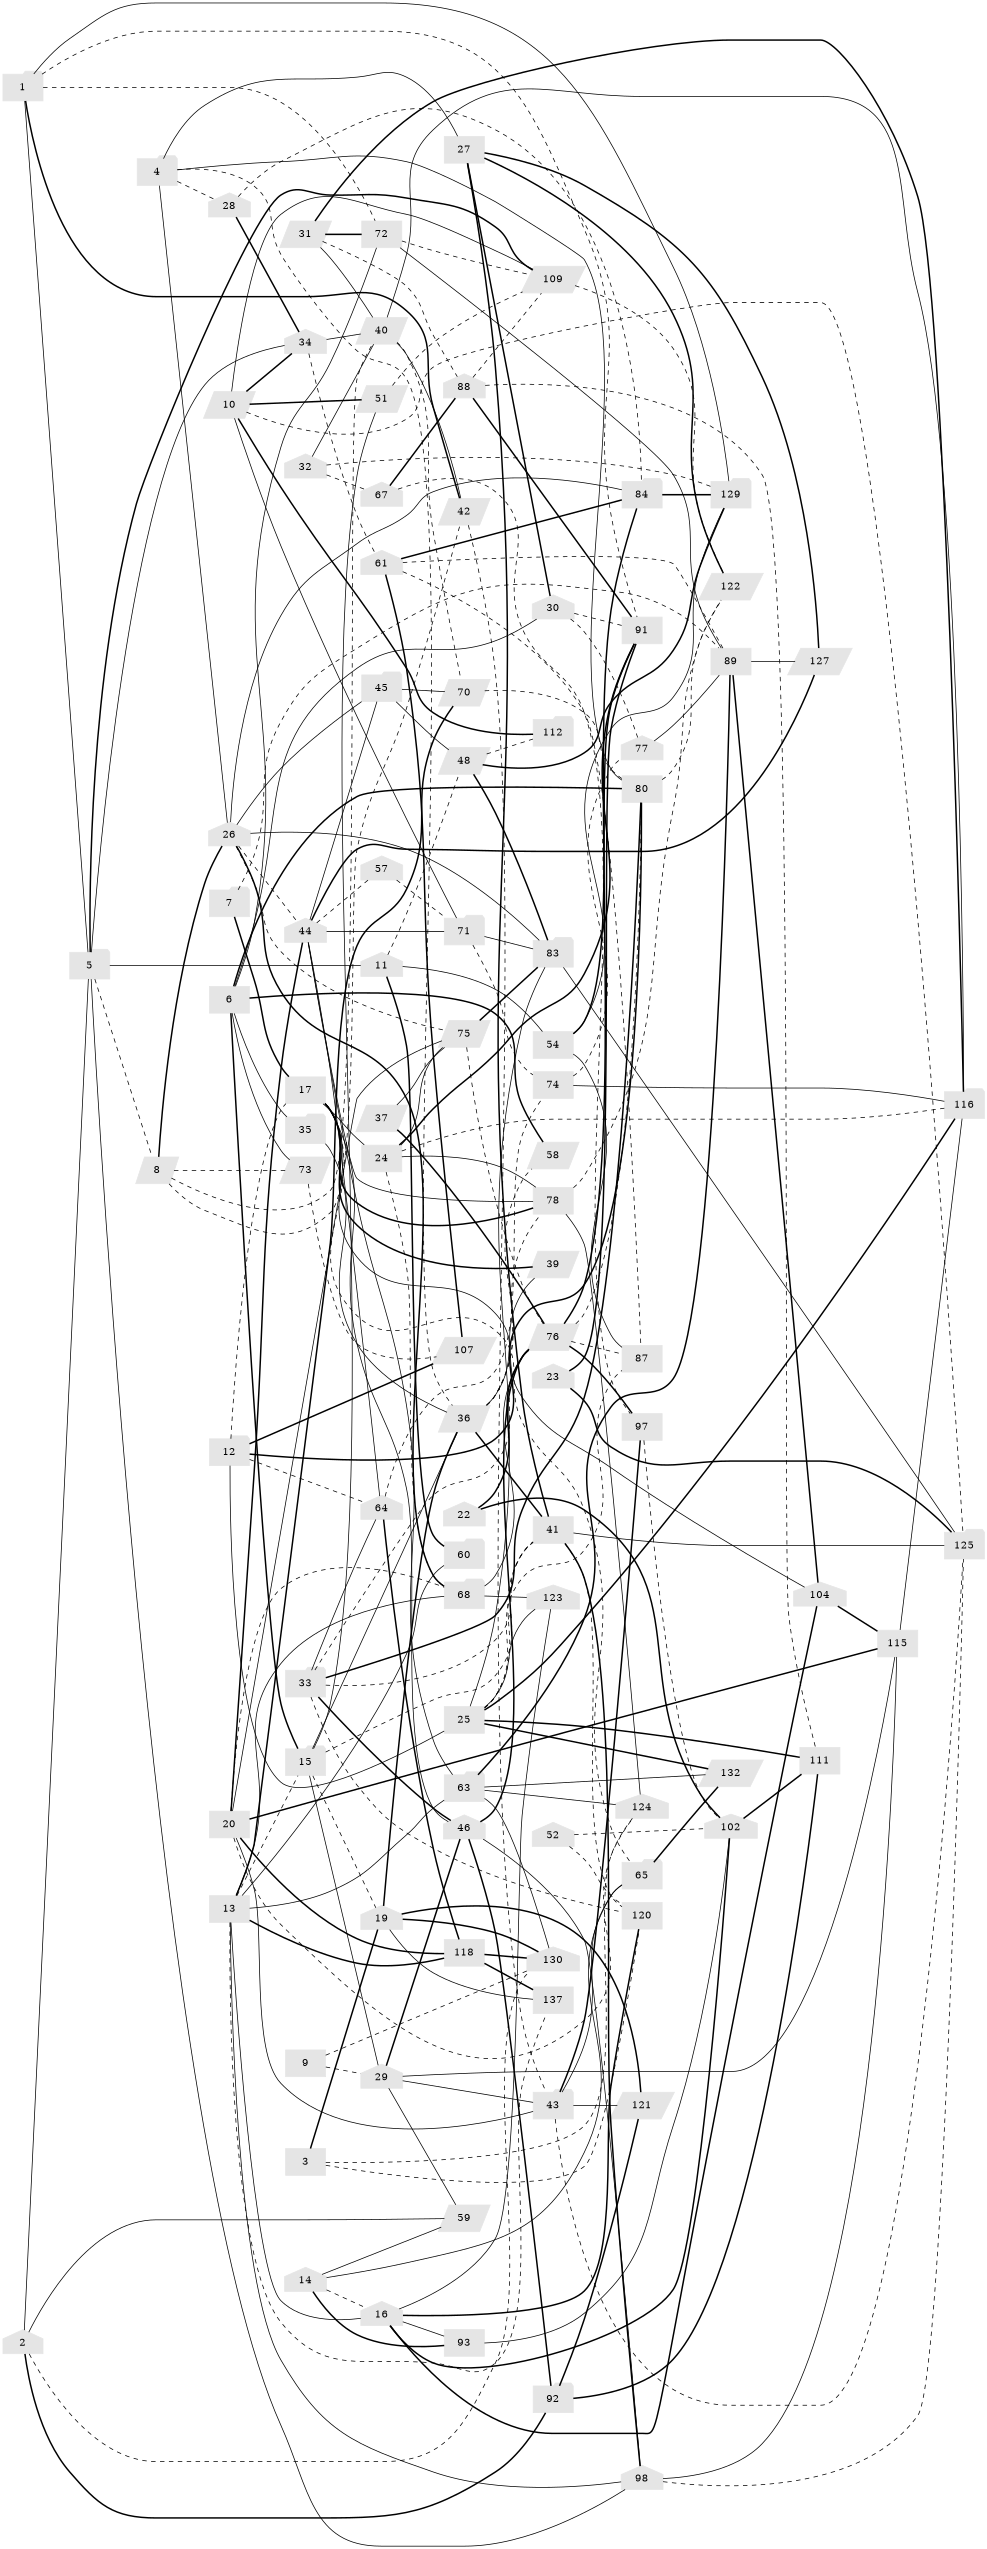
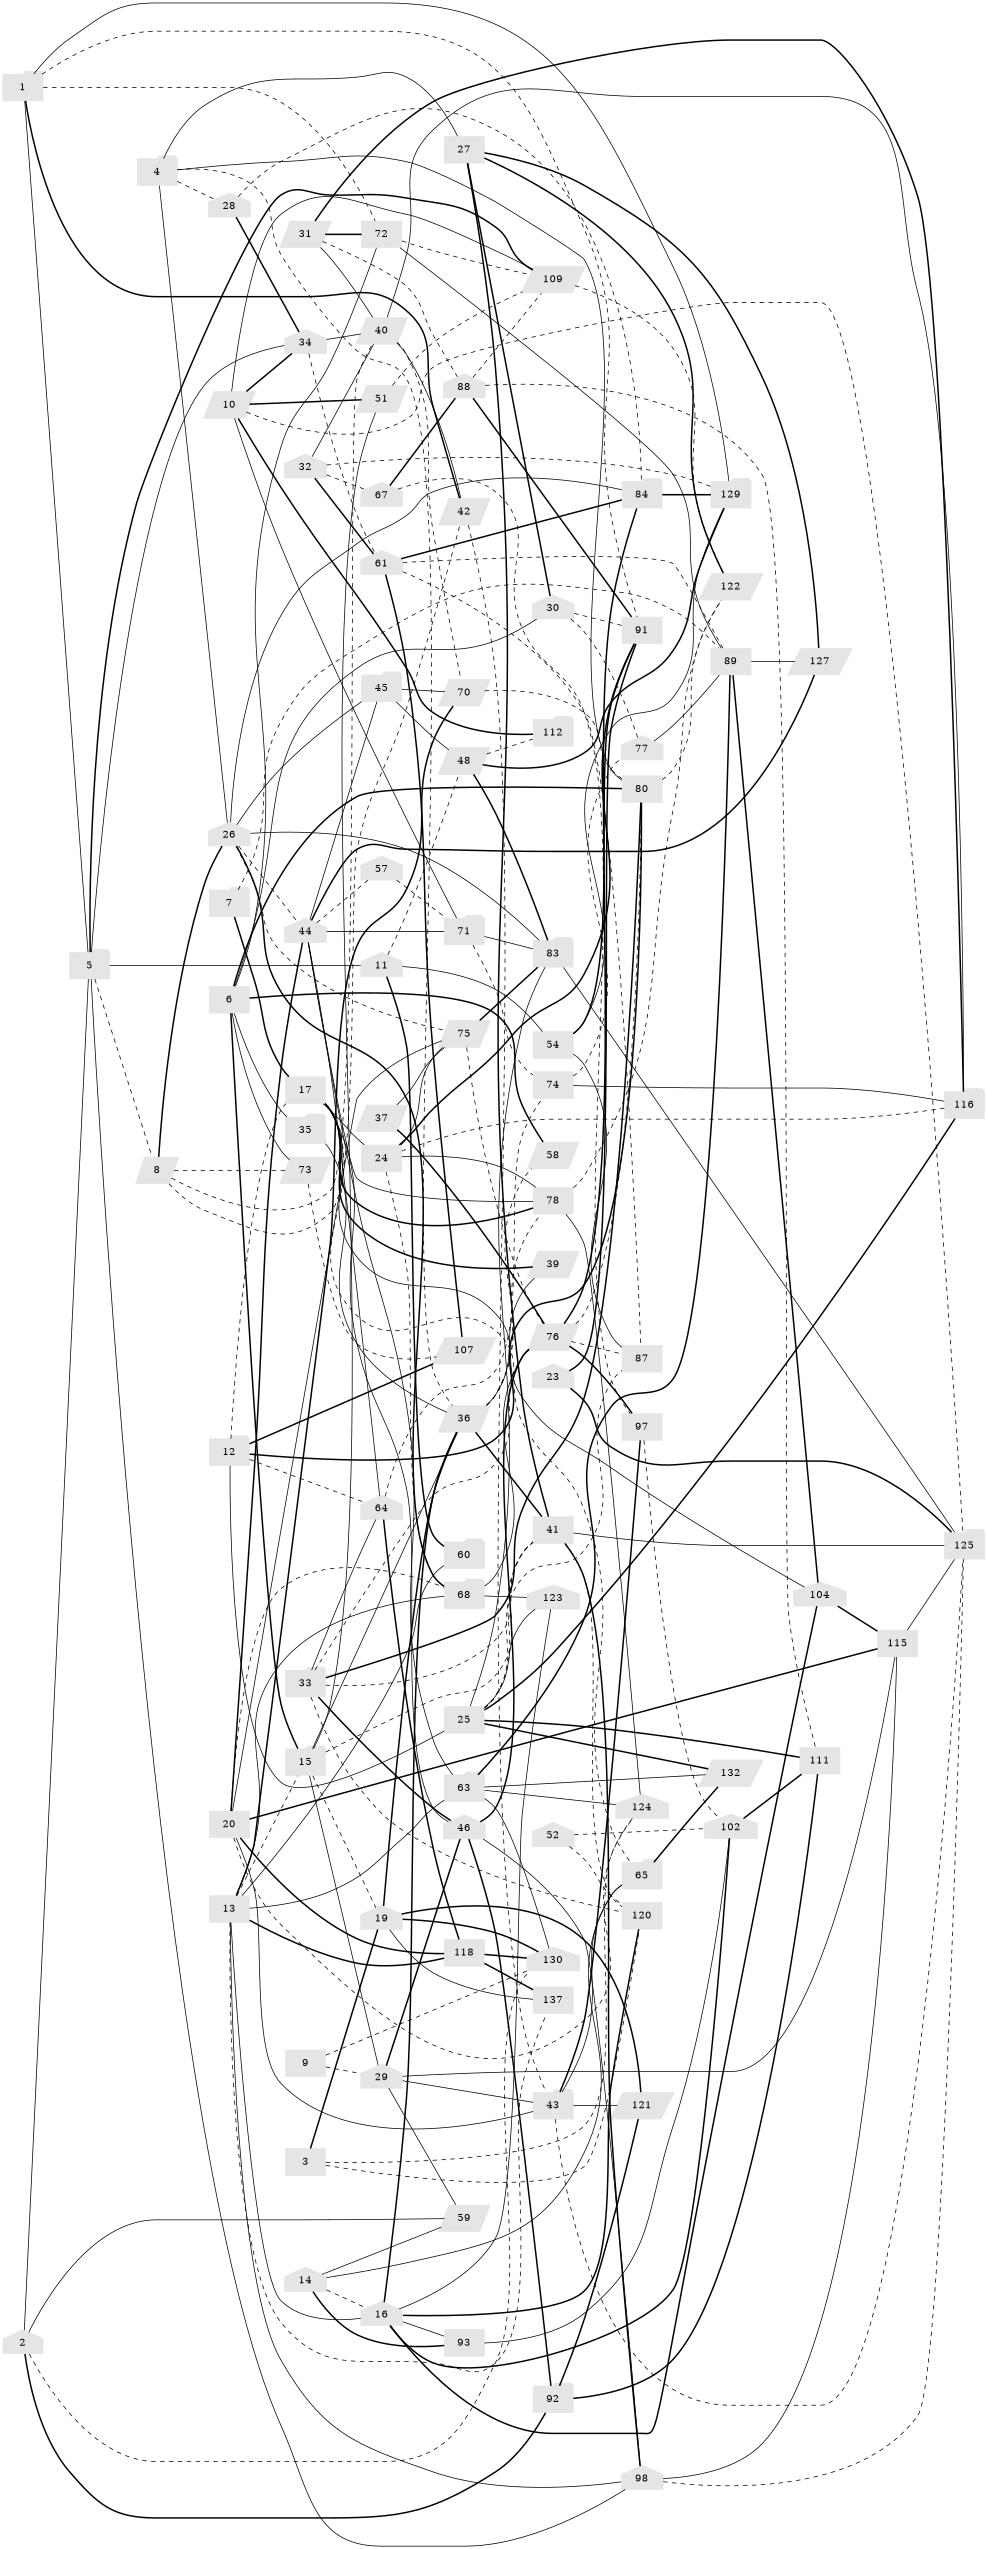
none -> (344, 516)
(931, 1374) -> (931, 1595)
(464, 1515) -> none
none -> (412, 1865)
